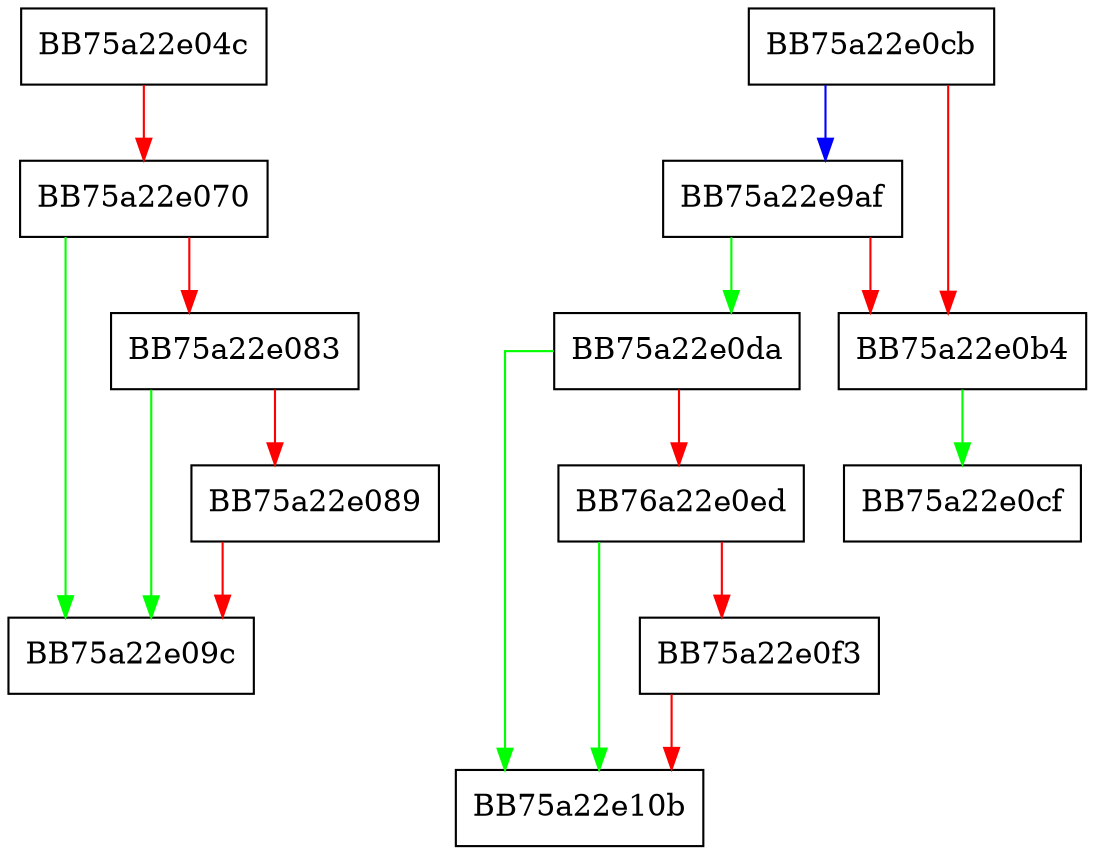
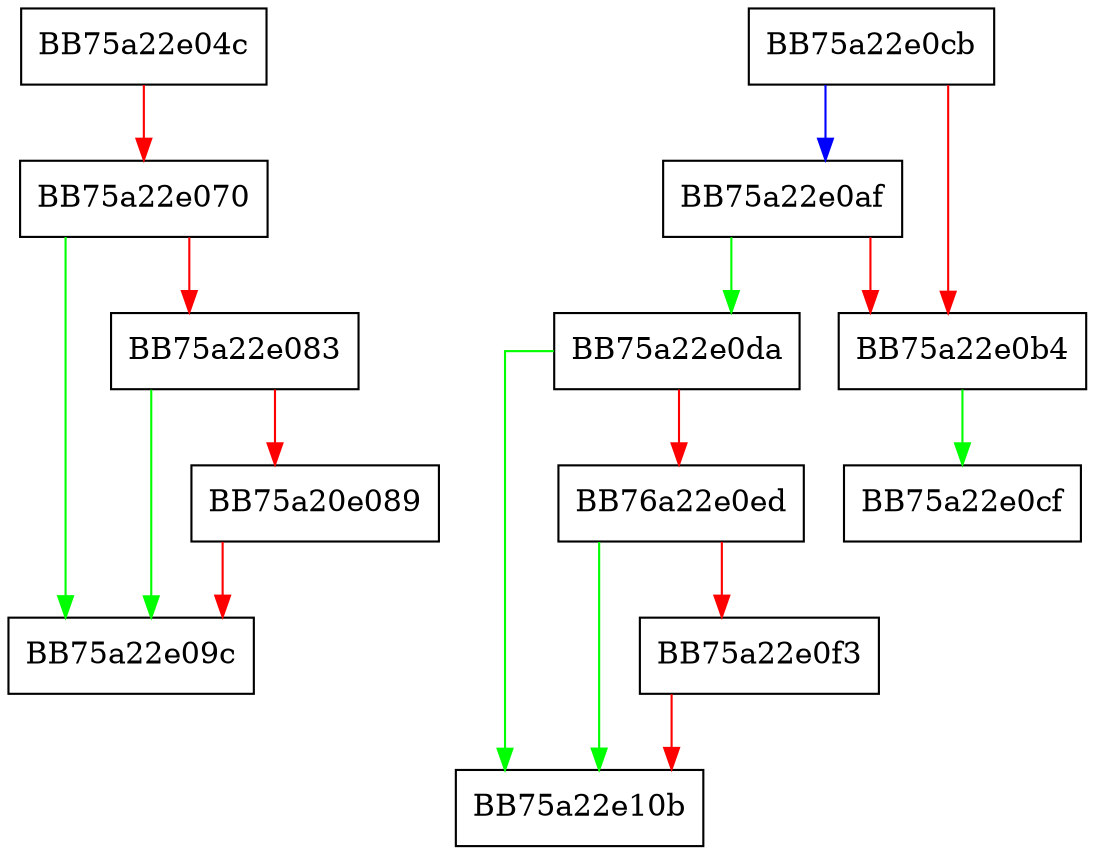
(783, 199) -> (783, 199)
(315, 503) -> (315, 503)
